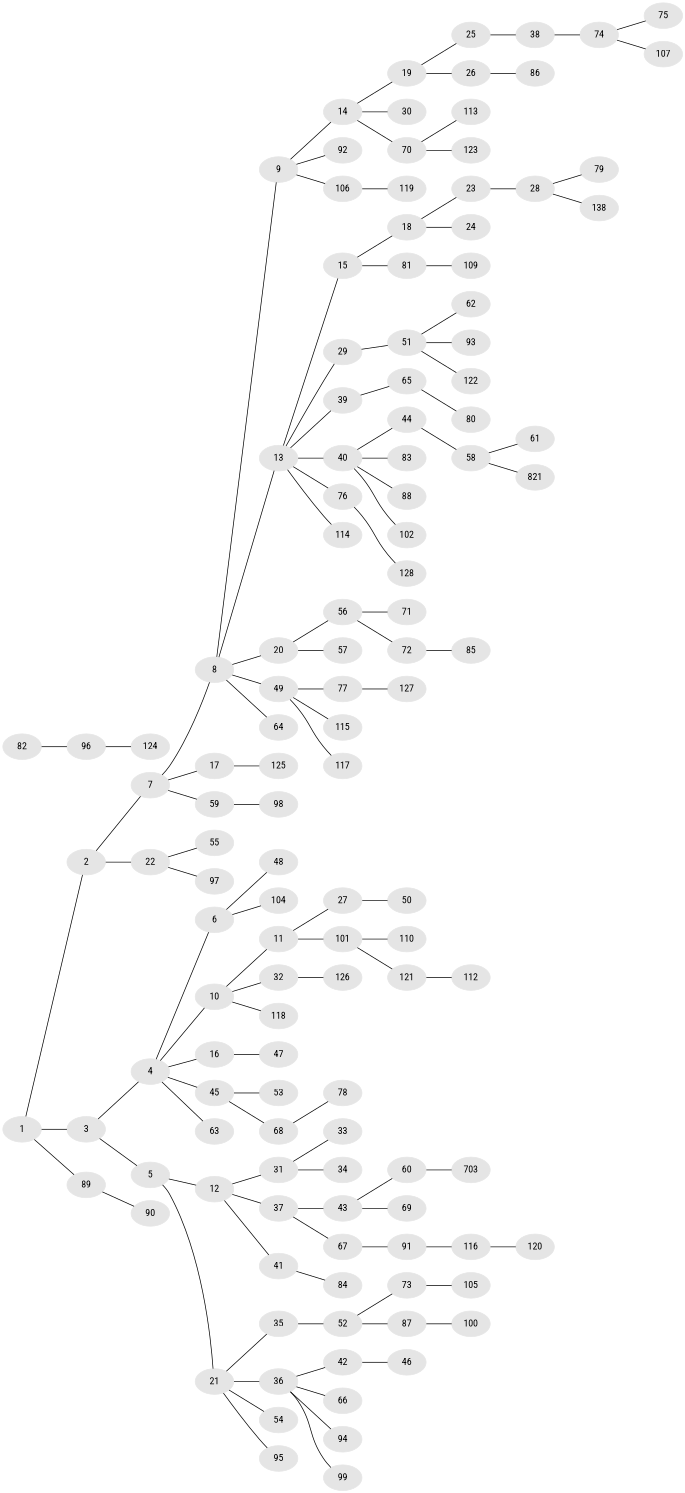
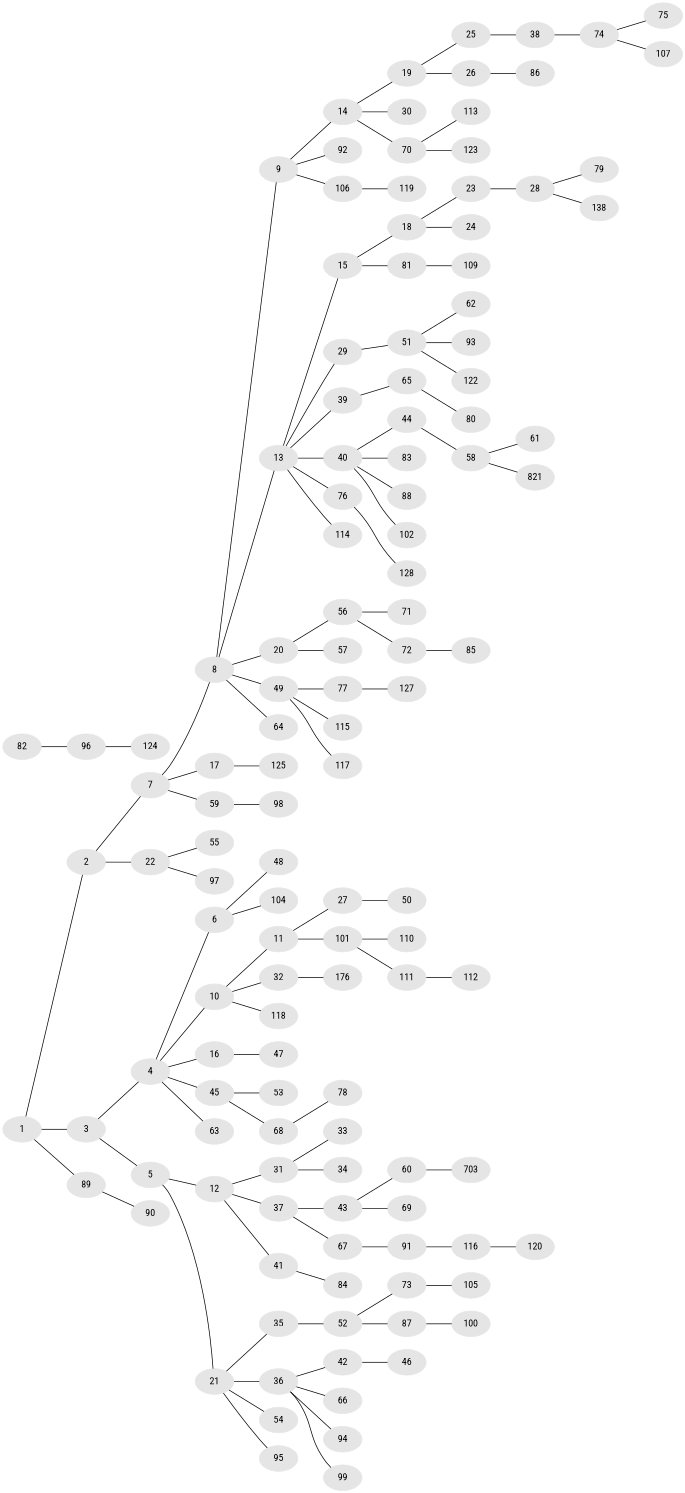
(343, 978) -> (343, 978)
(407, 978) -> (407, 978)
